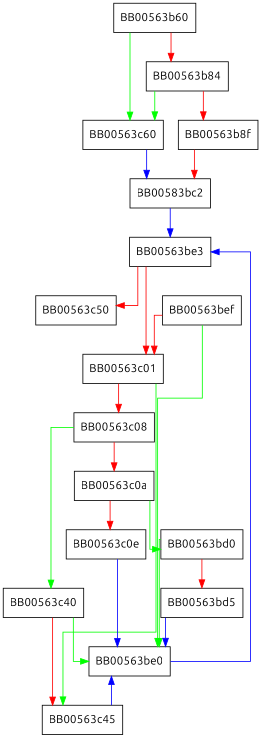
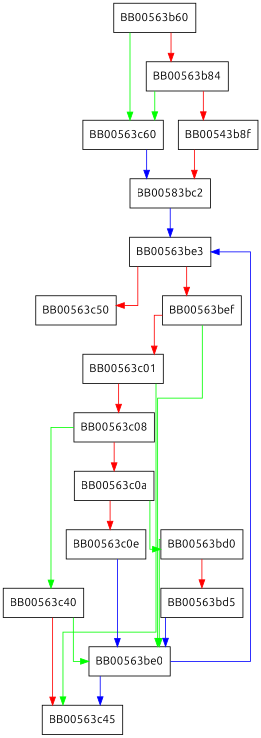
(218, 135) -> (218, 135)
(146, 306) -> (187, 277)
(111, 695) -> (100, 686)
